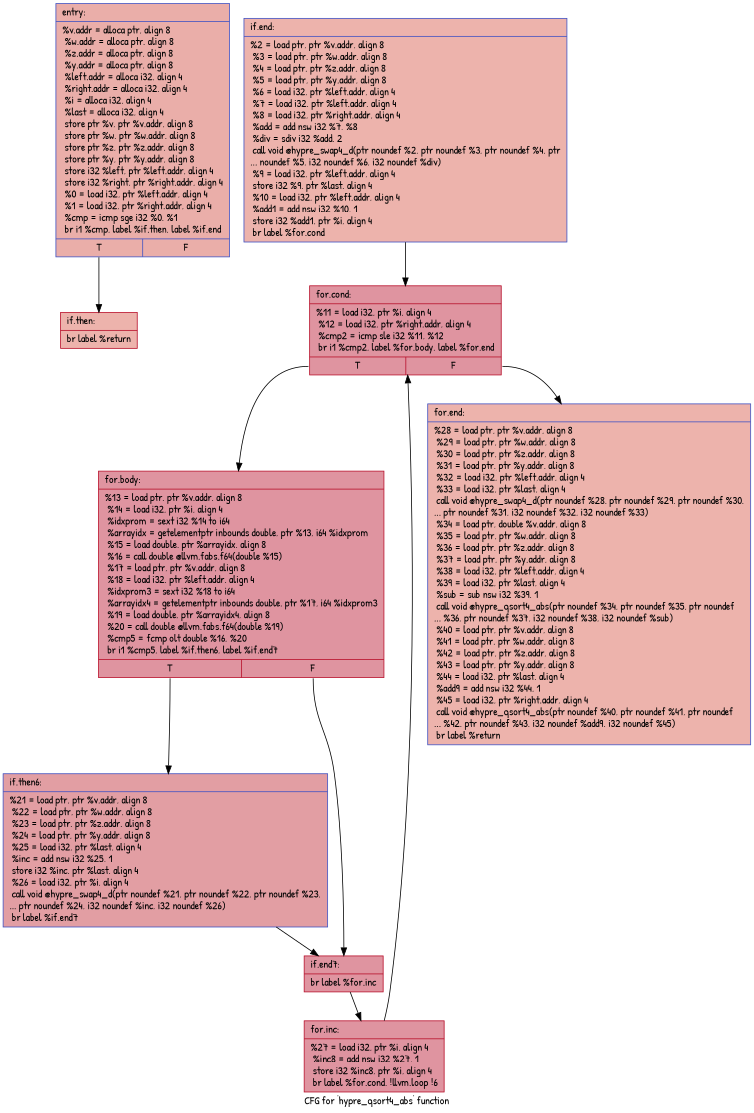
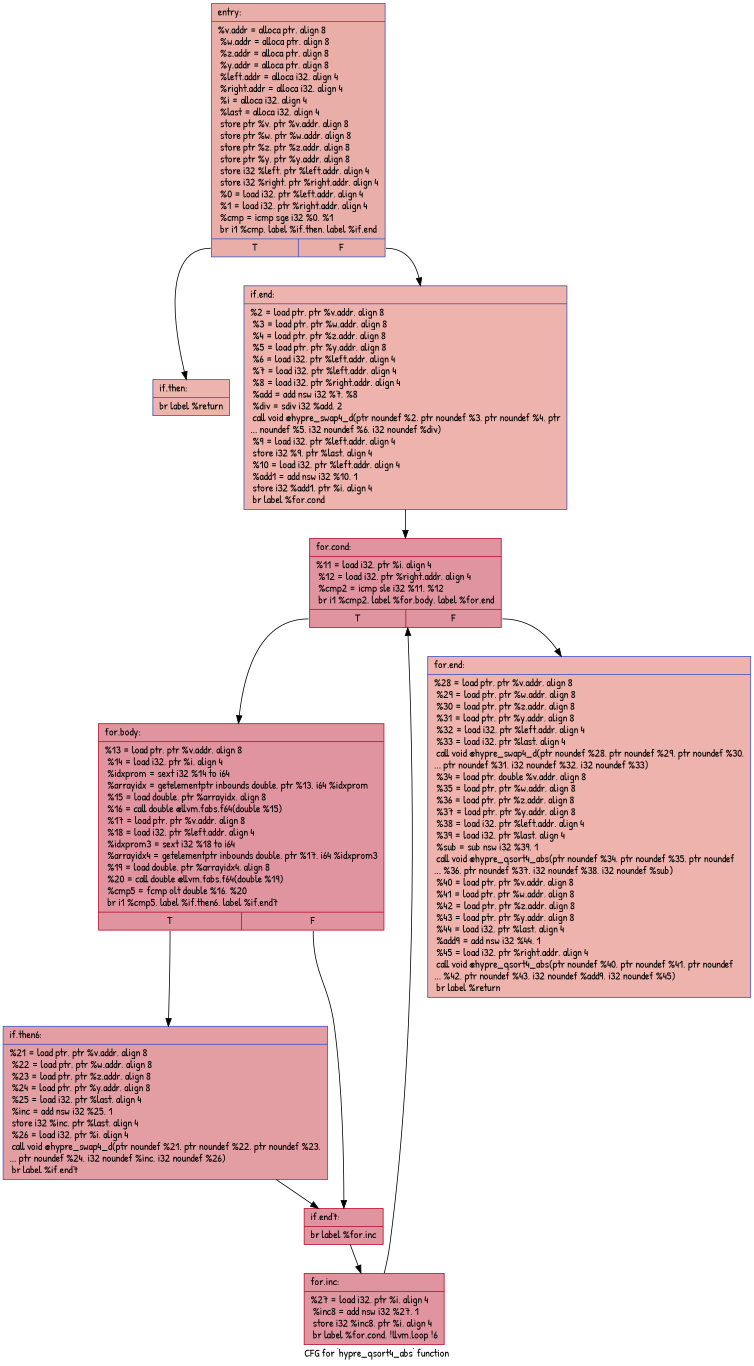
none -> (408, 257)
(99, 330) -> (191, 398)
